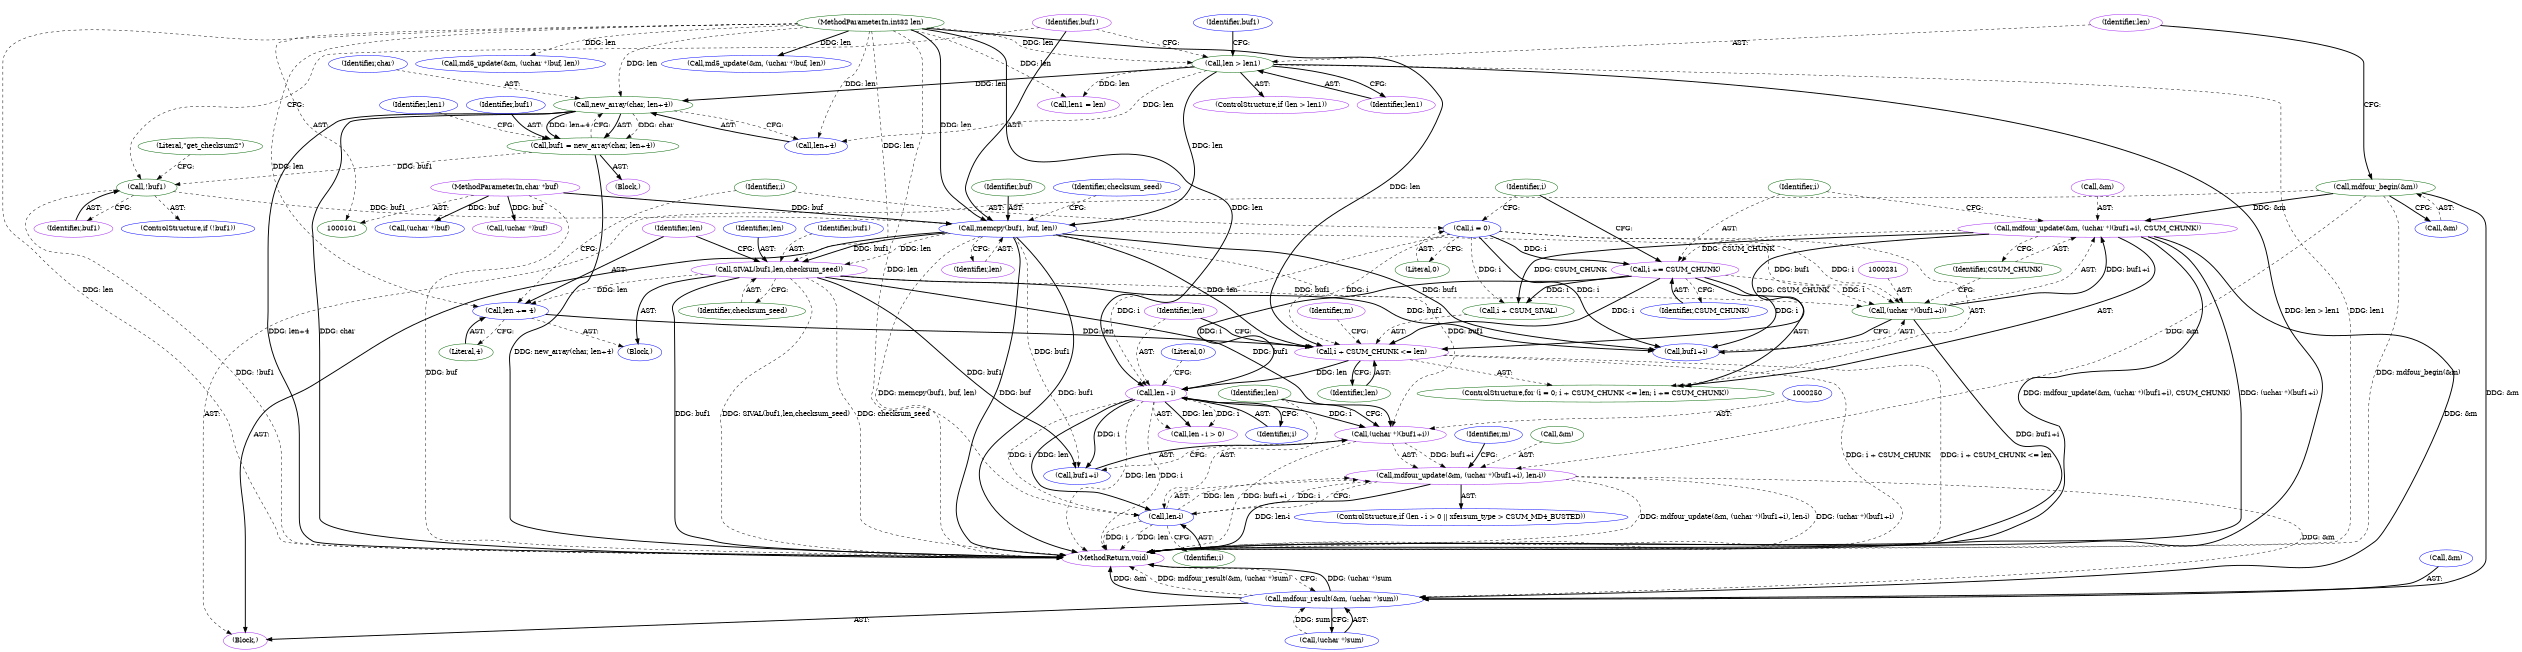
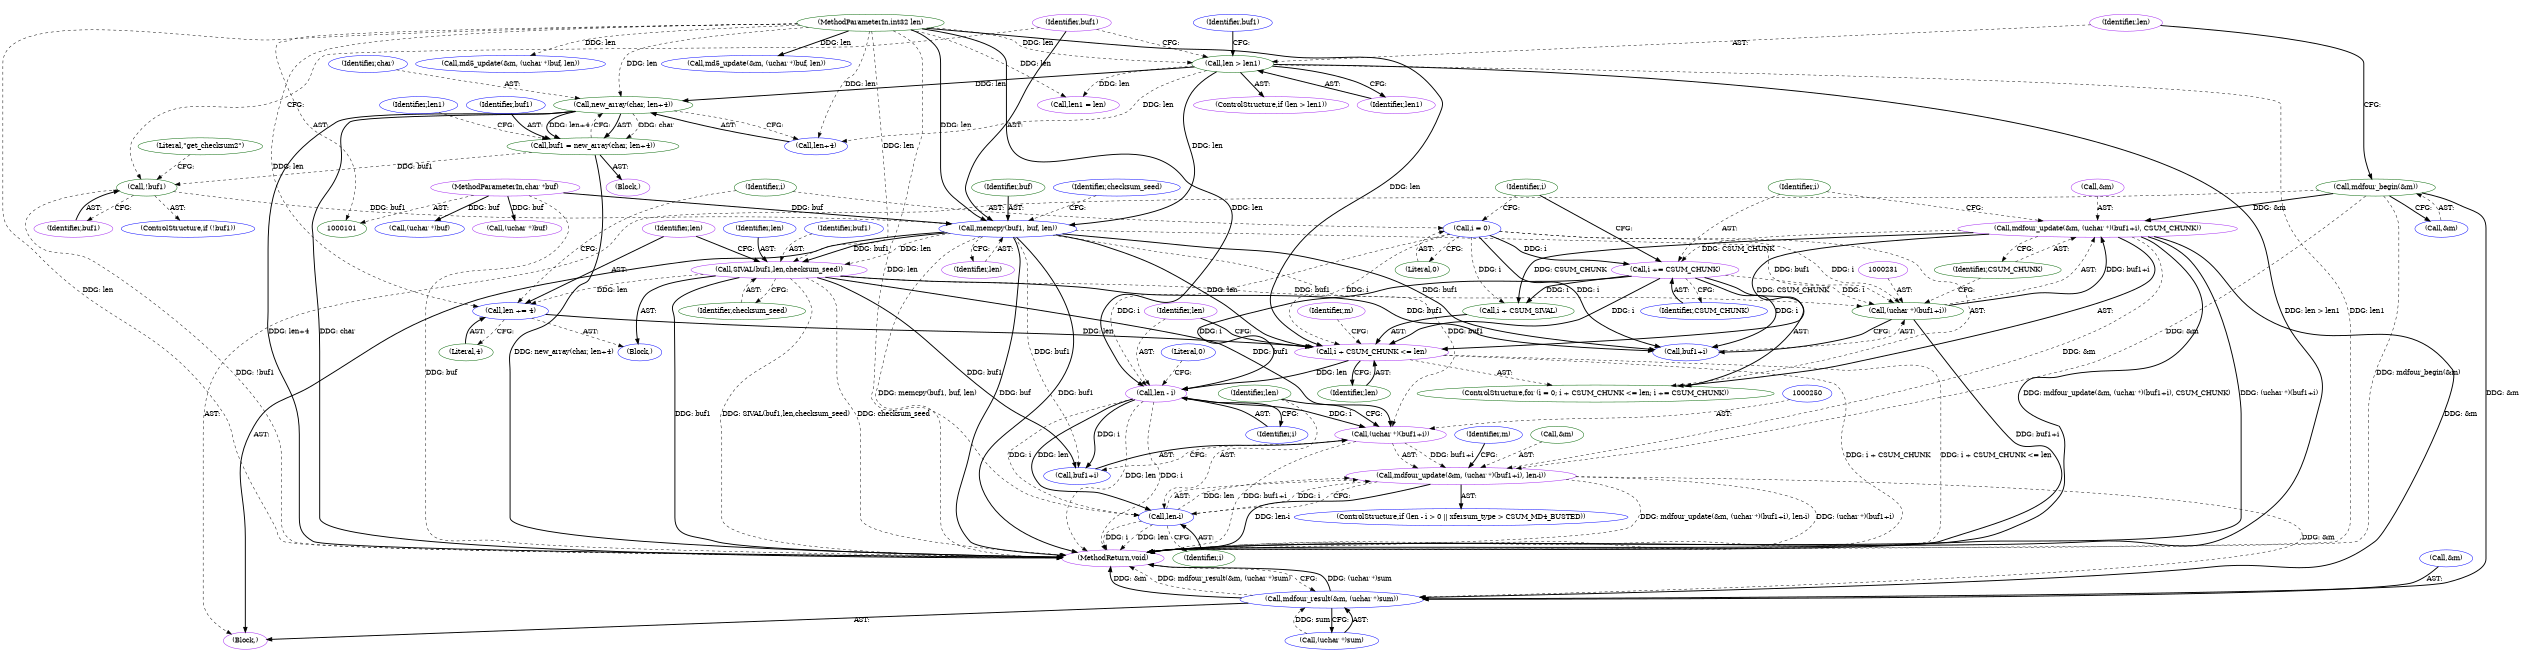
(1422, 320) -> (1422, 320)
none -> (1877, 397)
(1198, 435) -> none
